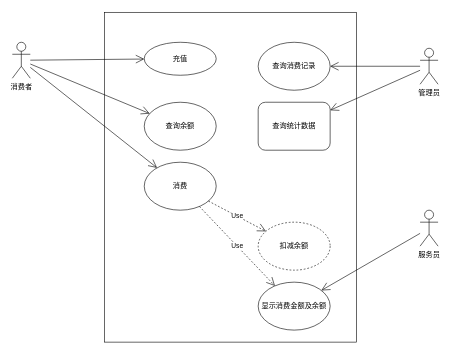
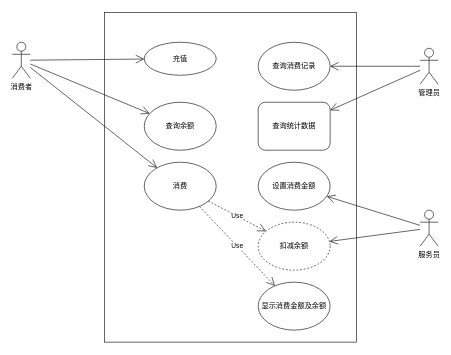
none -> (294, 186)
none -> (374, 211)
none -> (376, 235)
(371, 262) -> none
